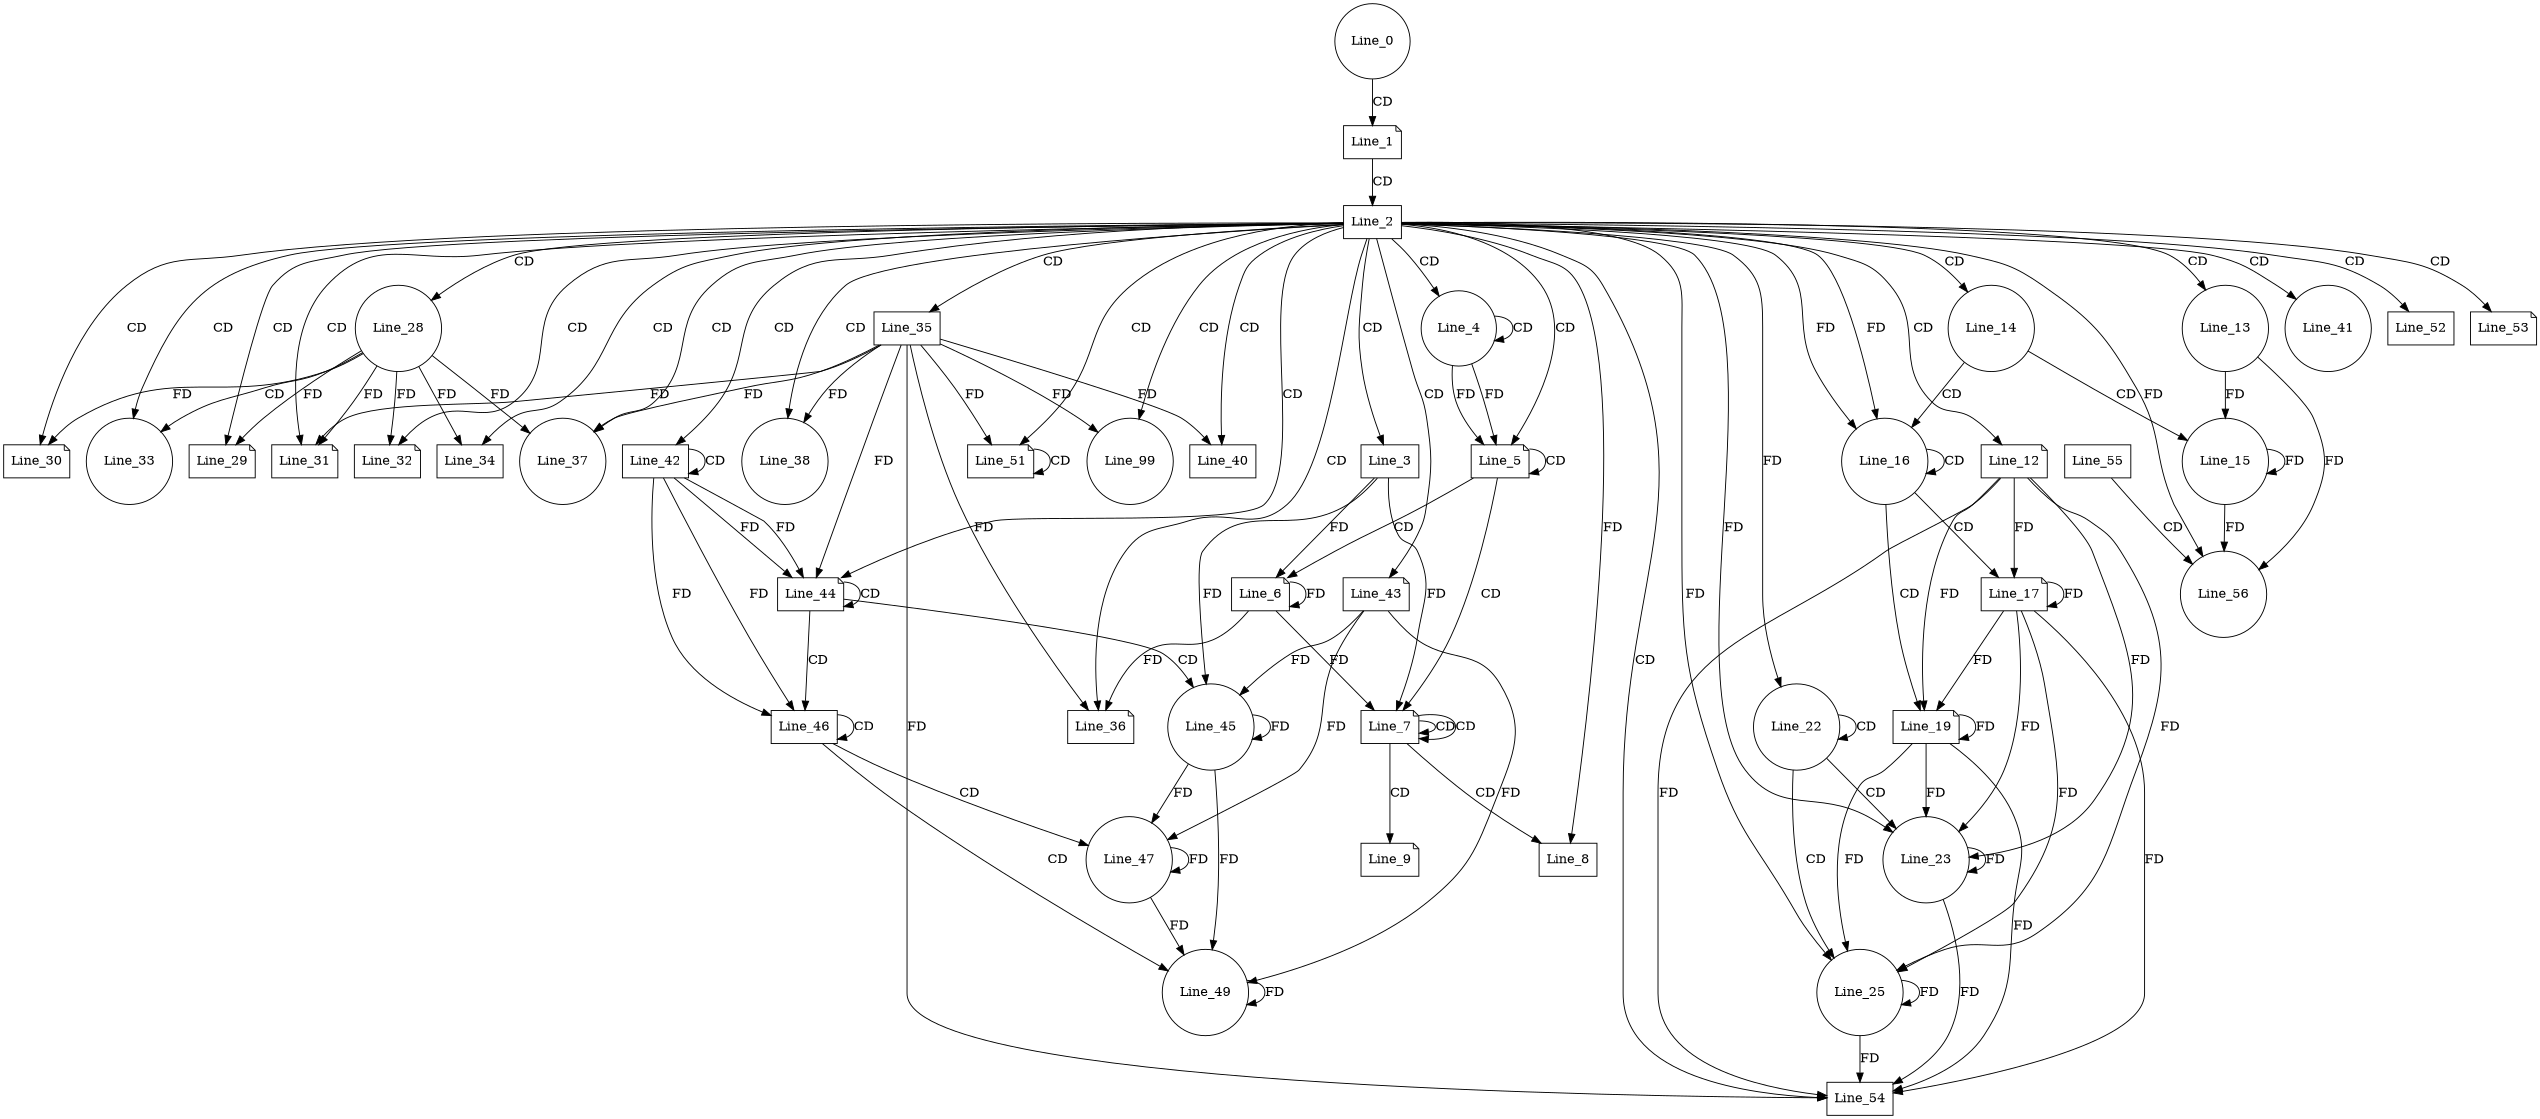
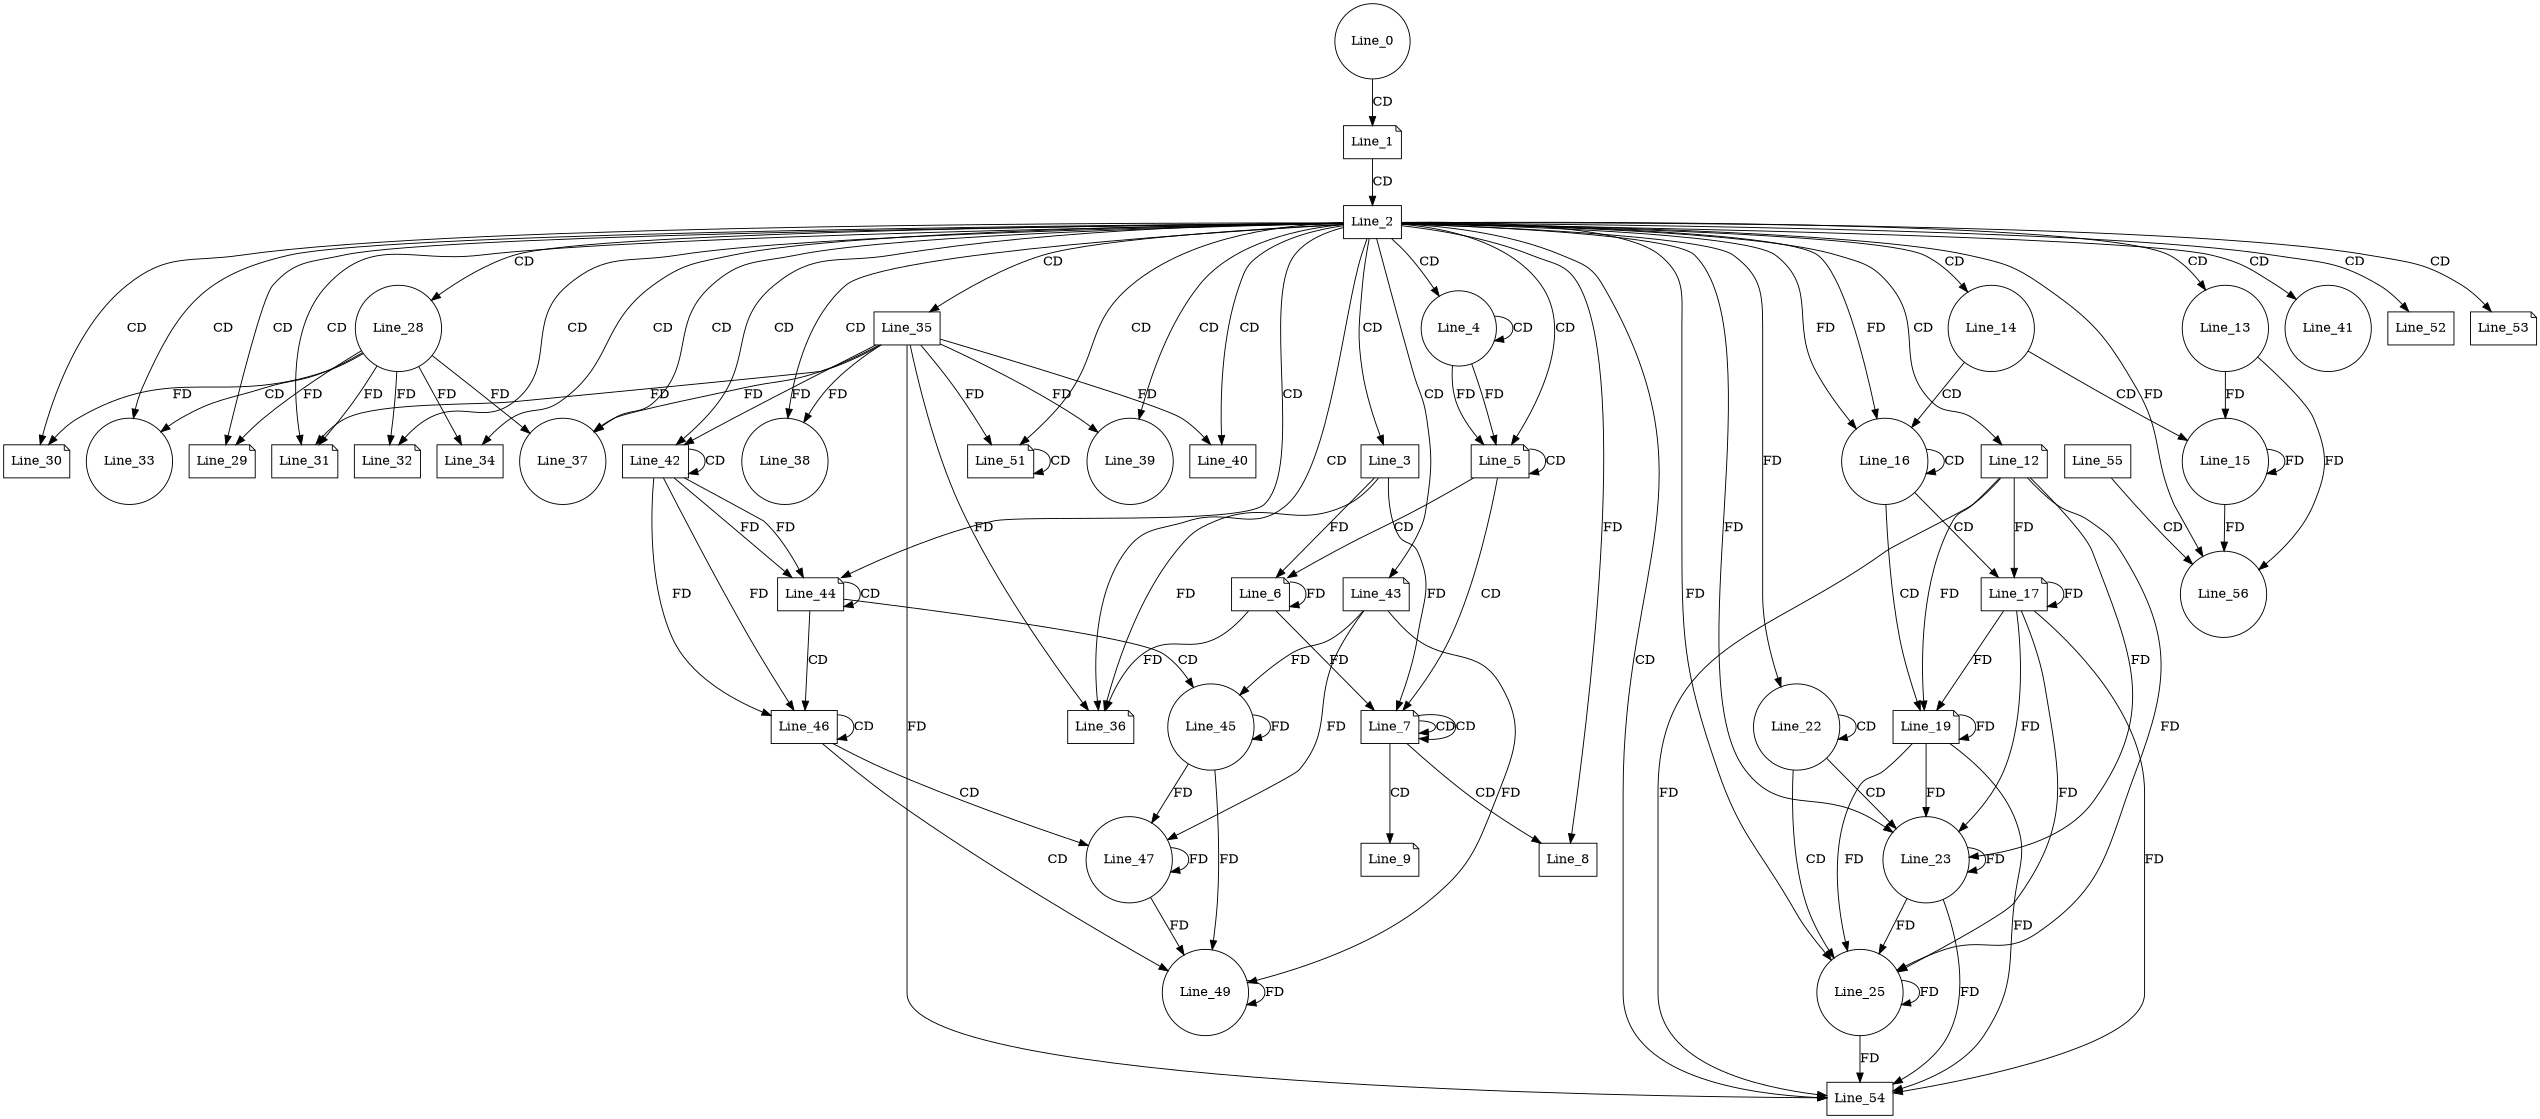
(860, 457) -> (784, 392)
(1130, 461) -> (1130, 461)
(1230, 528) -> (1197, 530)
none -> (1895, 922)
